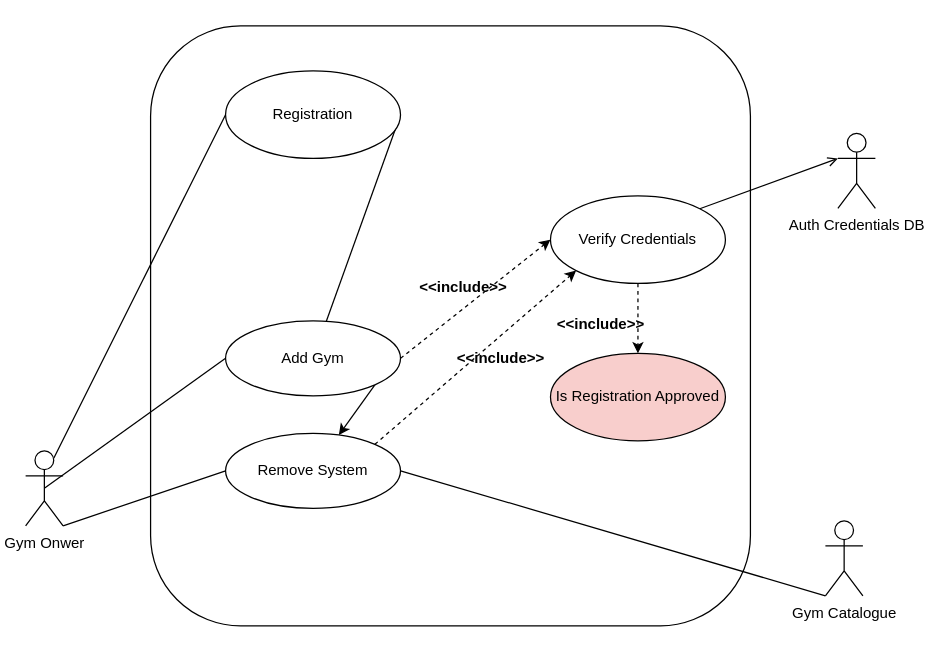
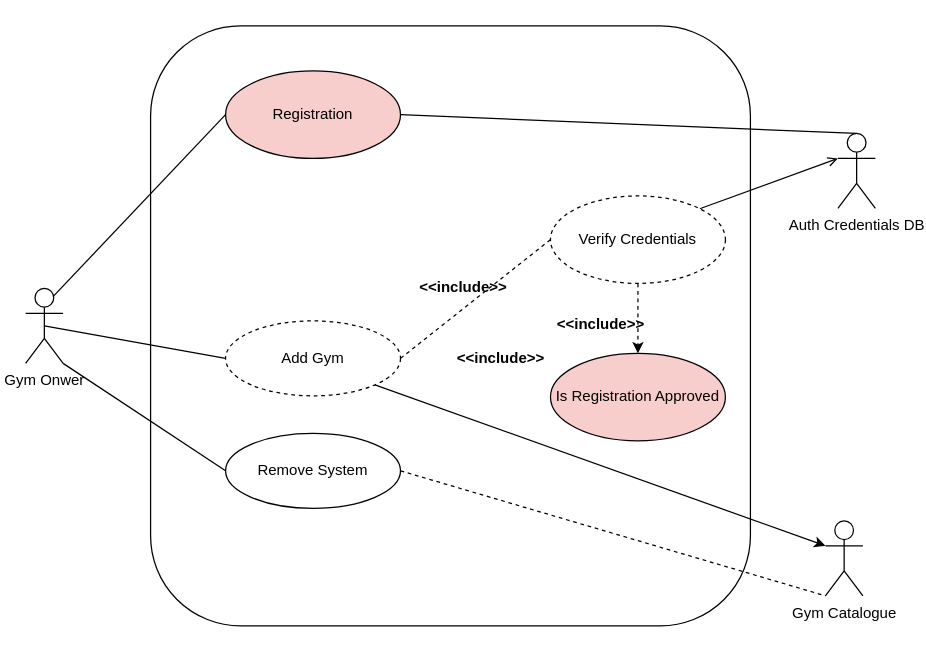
(313, 114) -> (313, 114)
(361, 226) -> (627, 124)
(638, 239) -> (638, 239)
(543, 246) -> (546, 243)
(313, 358) -> (313, 358)
(472, 360) -> none
(360, 406) -> (597, 464)
(44, 488) -> (44, 326)
(613, 533) -> (613, 533)
